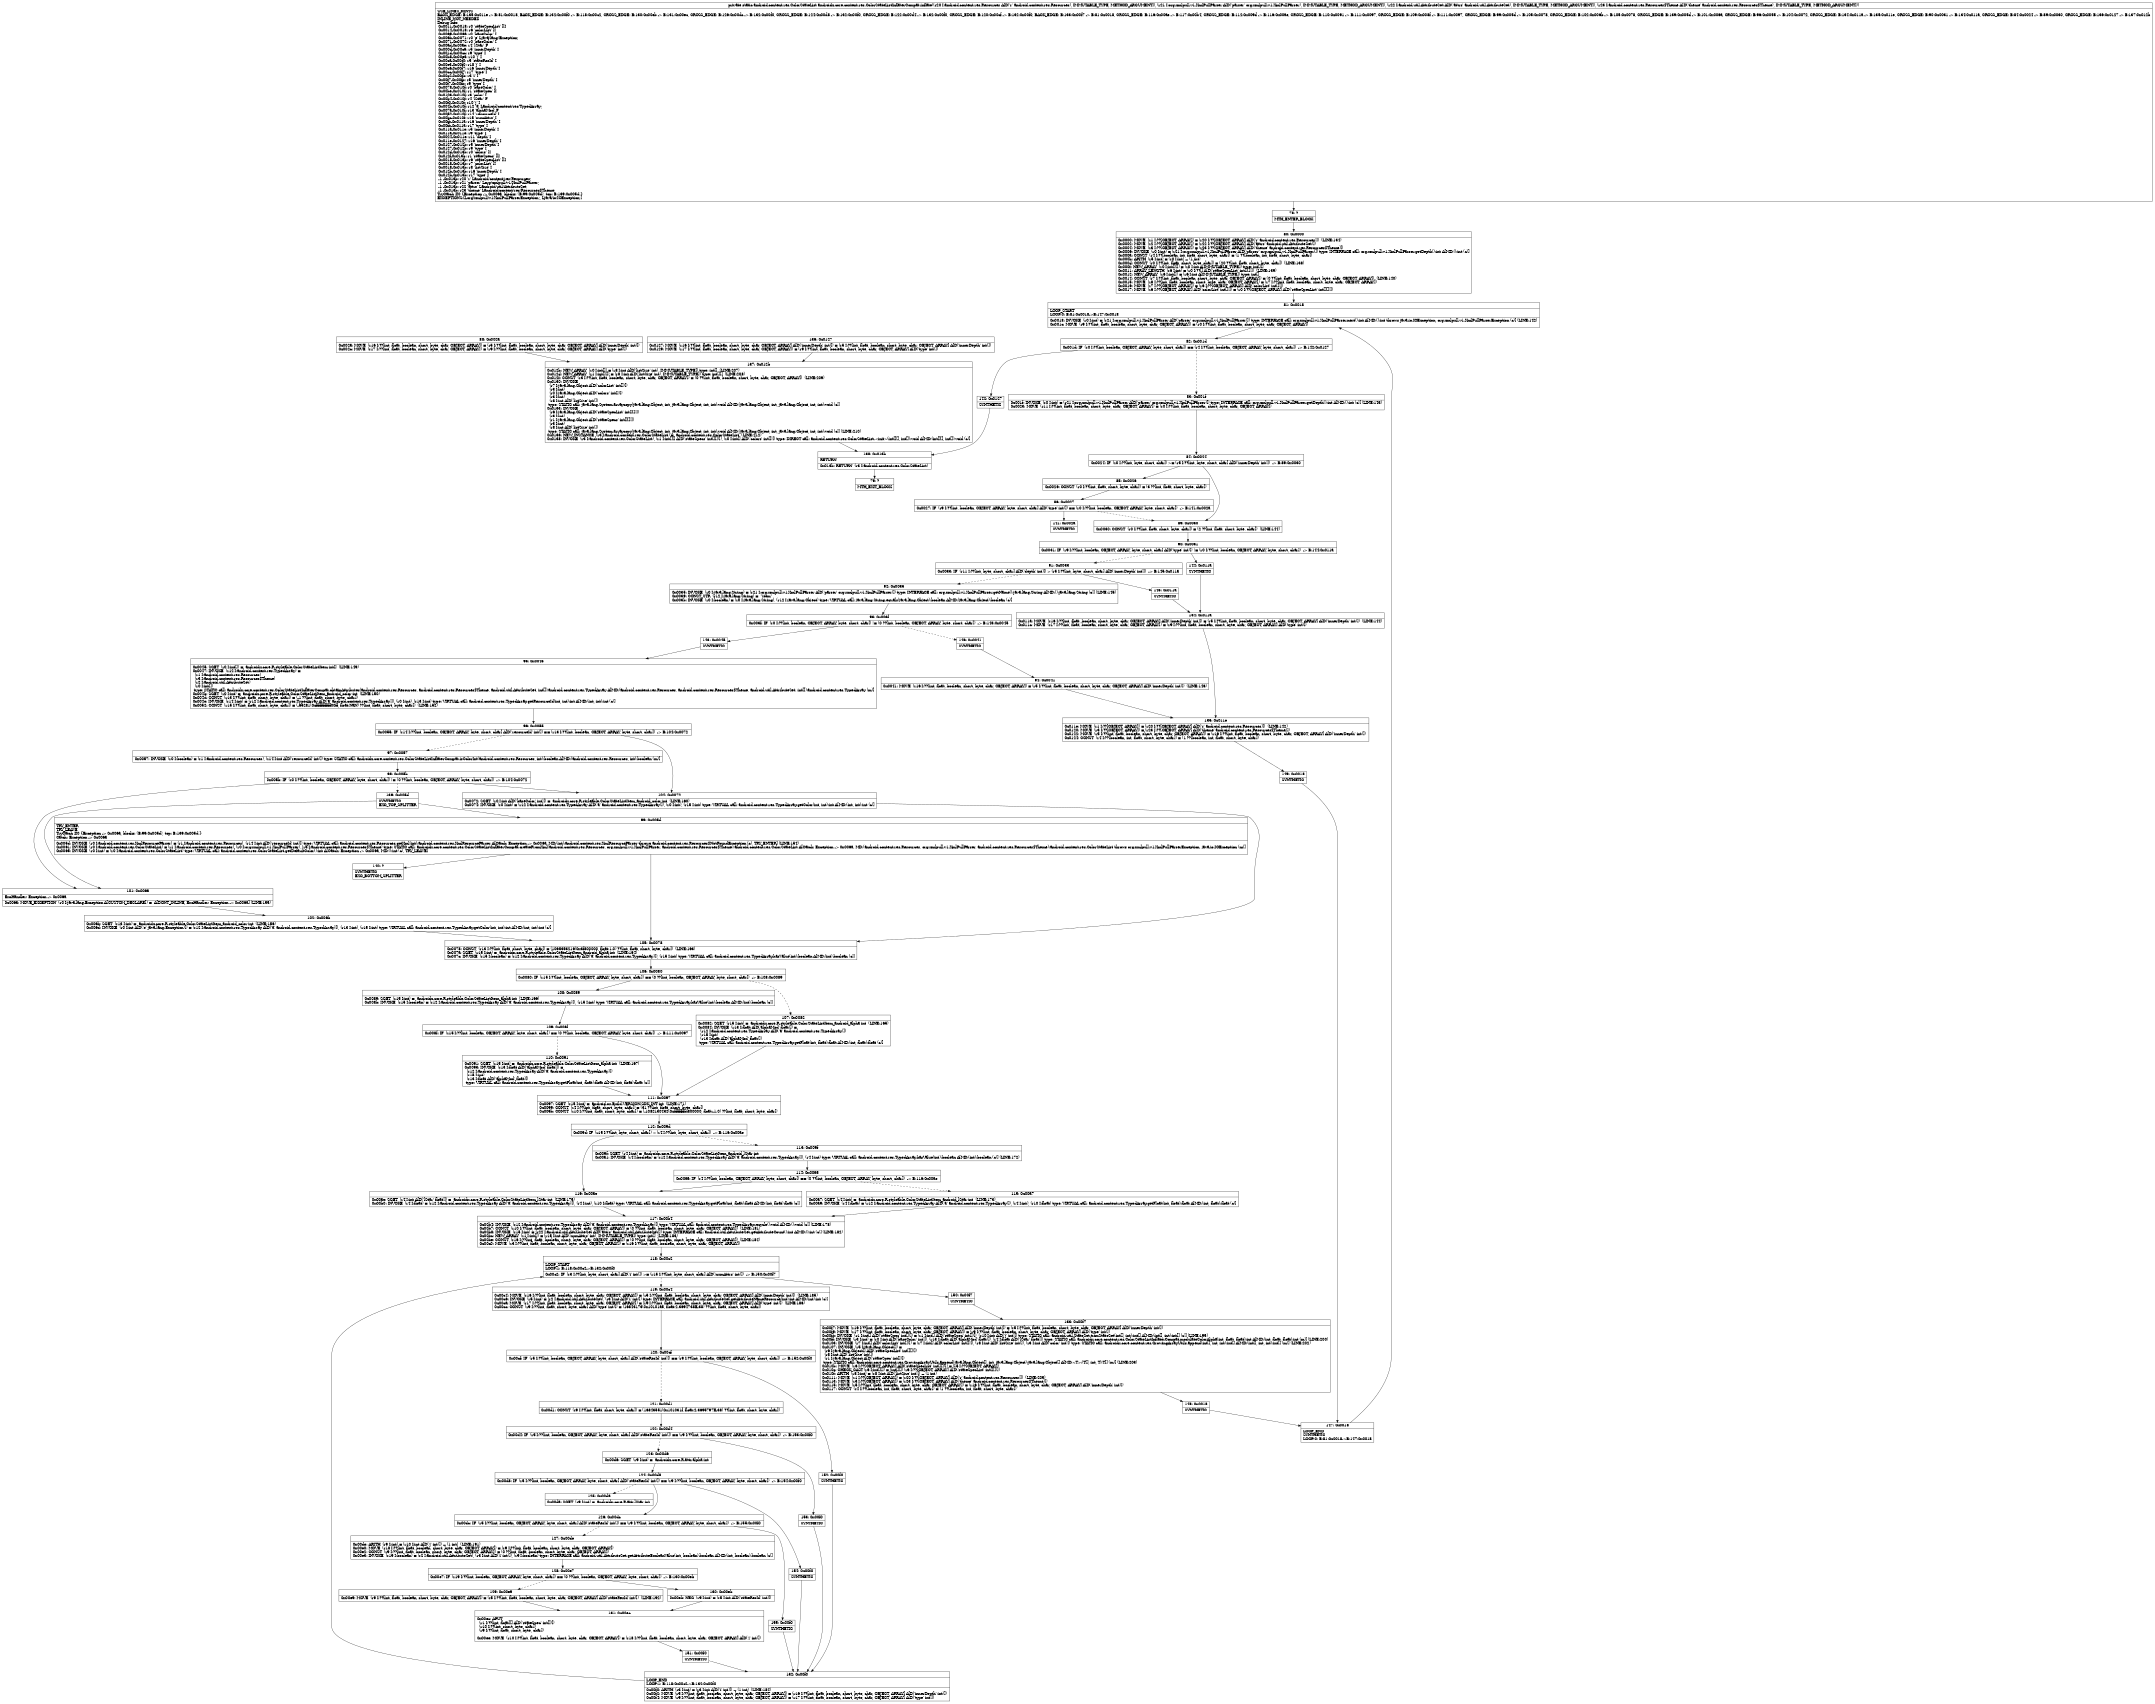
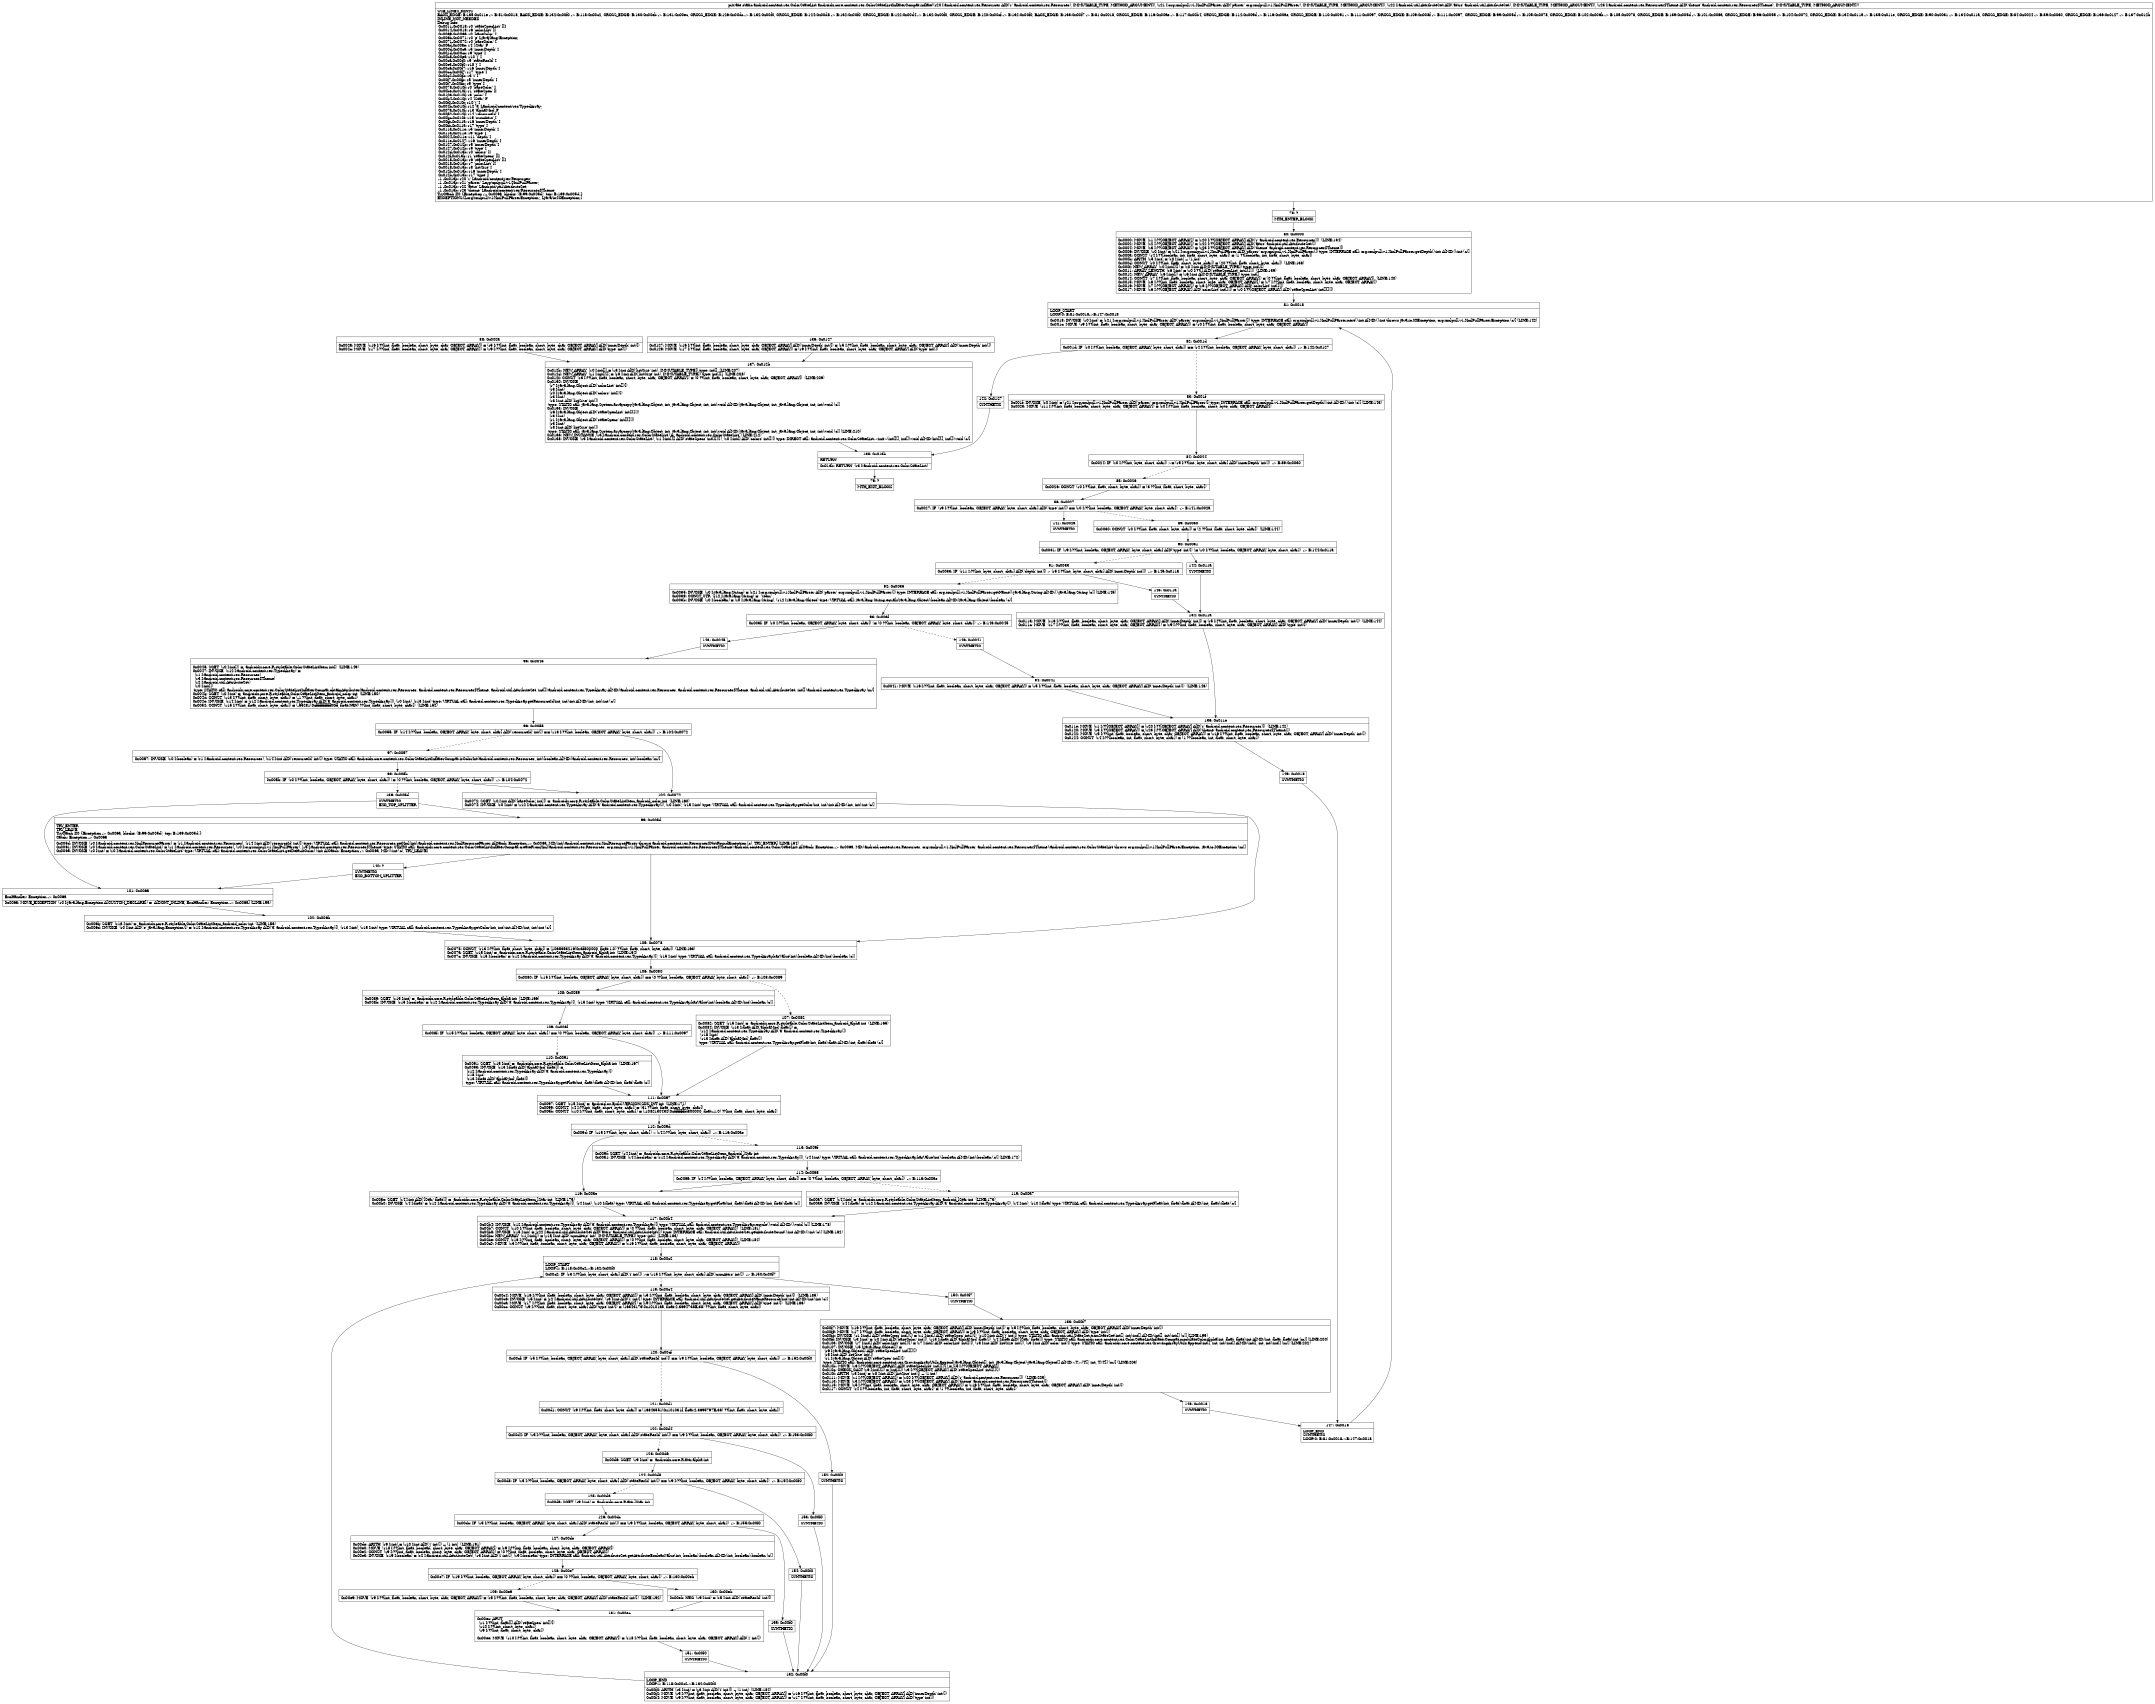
(1163, 472) -> (1163, 472)
(1218, 493) -> none
(115, 798) -> (287, 881)
(657, 1501) -> (604, 1509)
(592, 1531) -> (592, 1531)
